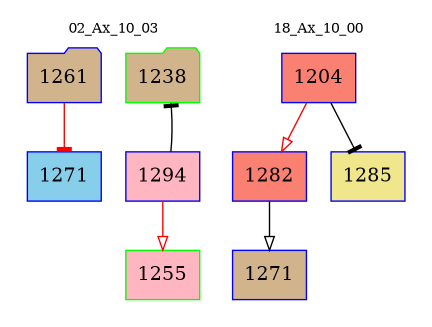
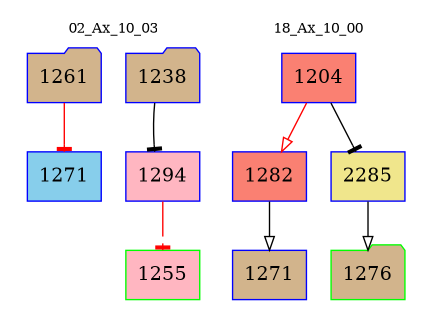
(163, 78) -> (163, 78)
(172, 131) -> (154, 124)
(368, 176) -> (368, 176)
(163, 219) -> (163, 219)
none -> (368, 275)
